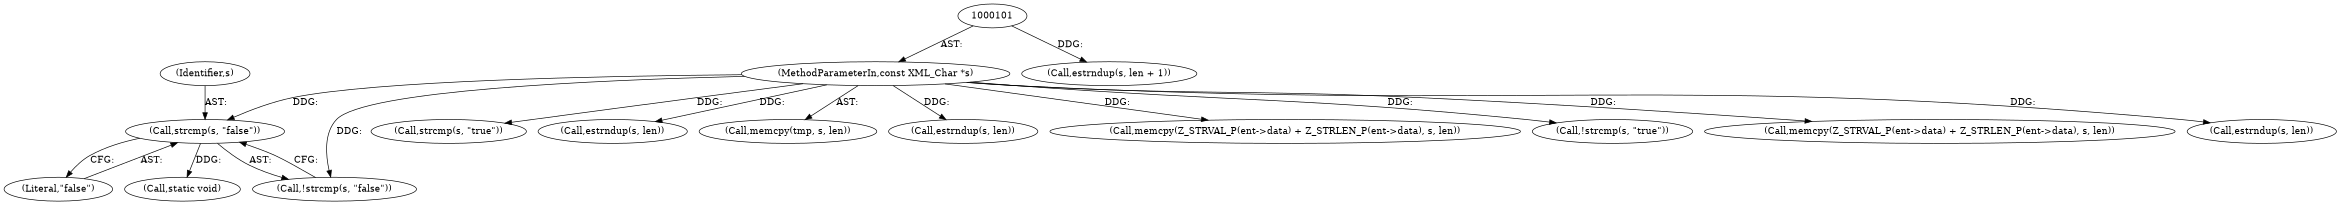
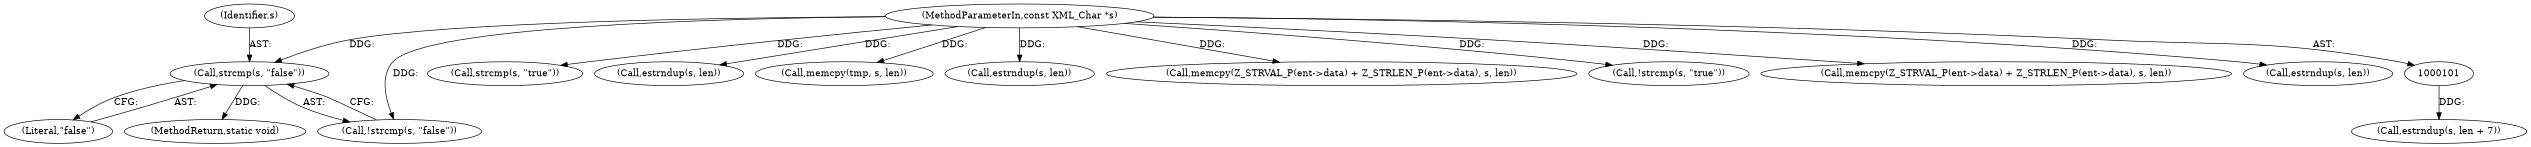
(939, 42) -> (1781, 28)
(1109, 74) -> (2439, 131)
(849, 103) -> (956, 45)
(182, 189) -> (215, 131)
